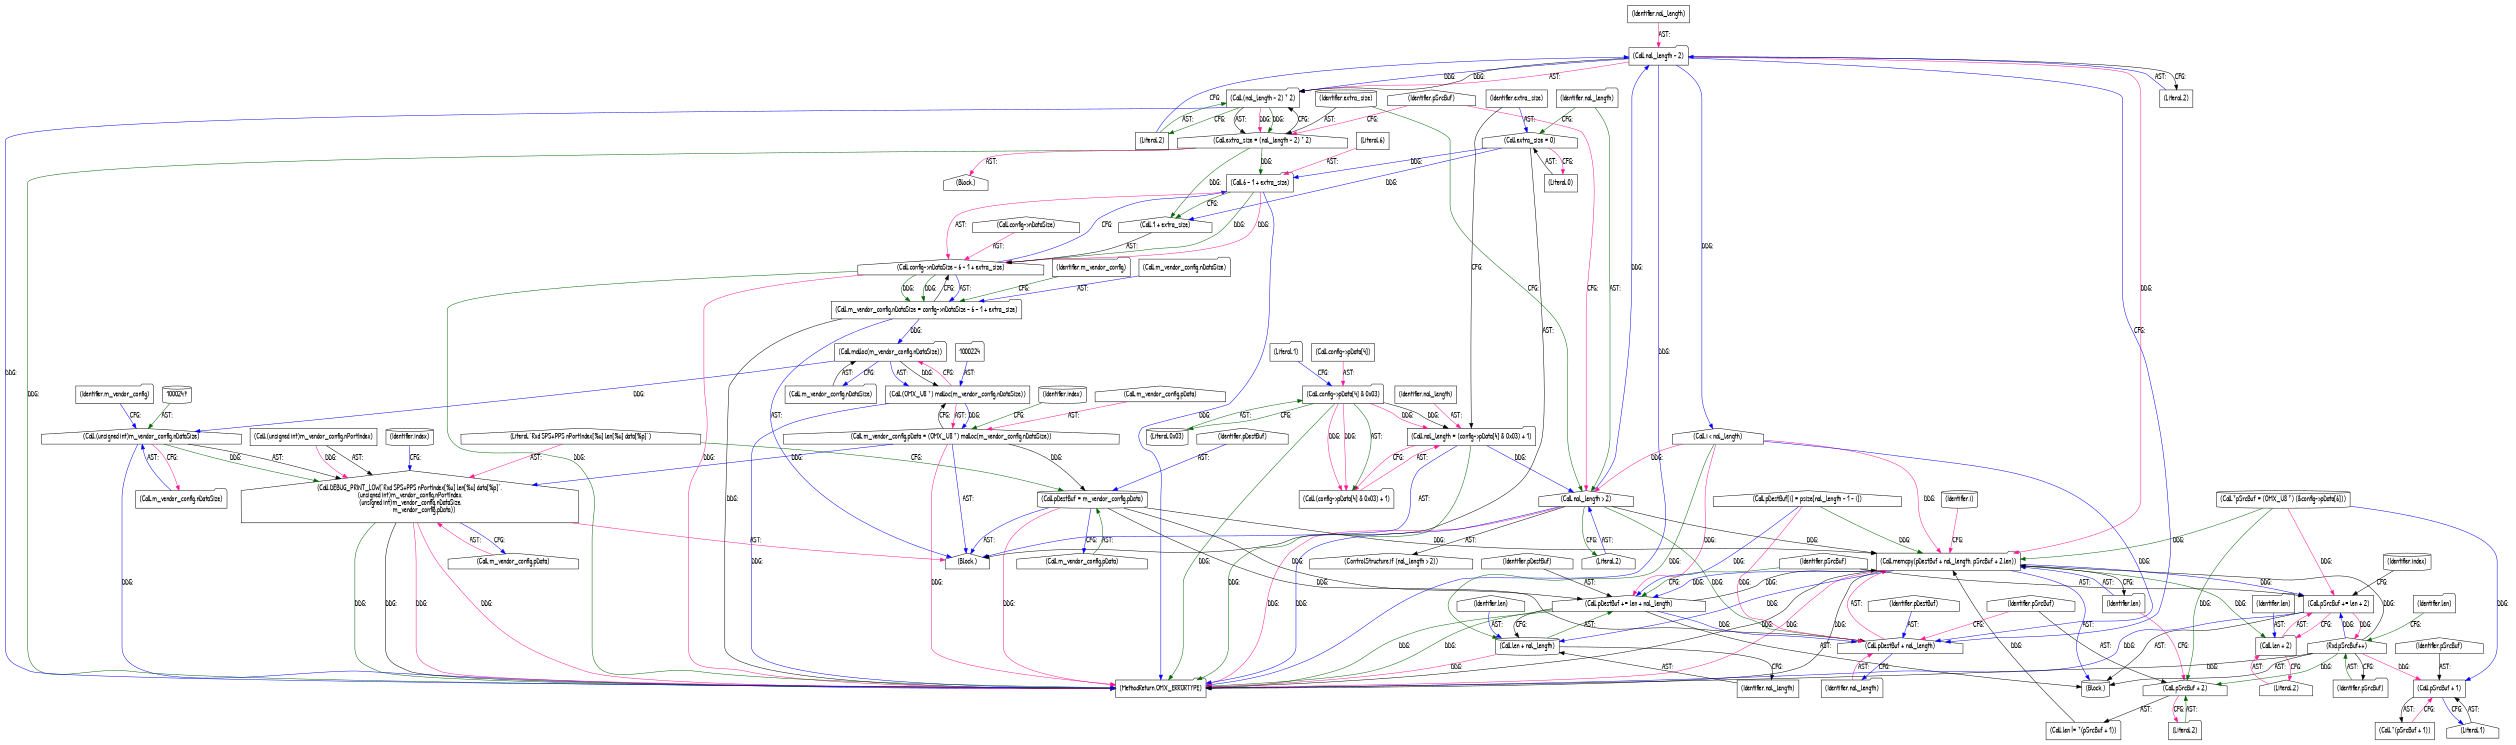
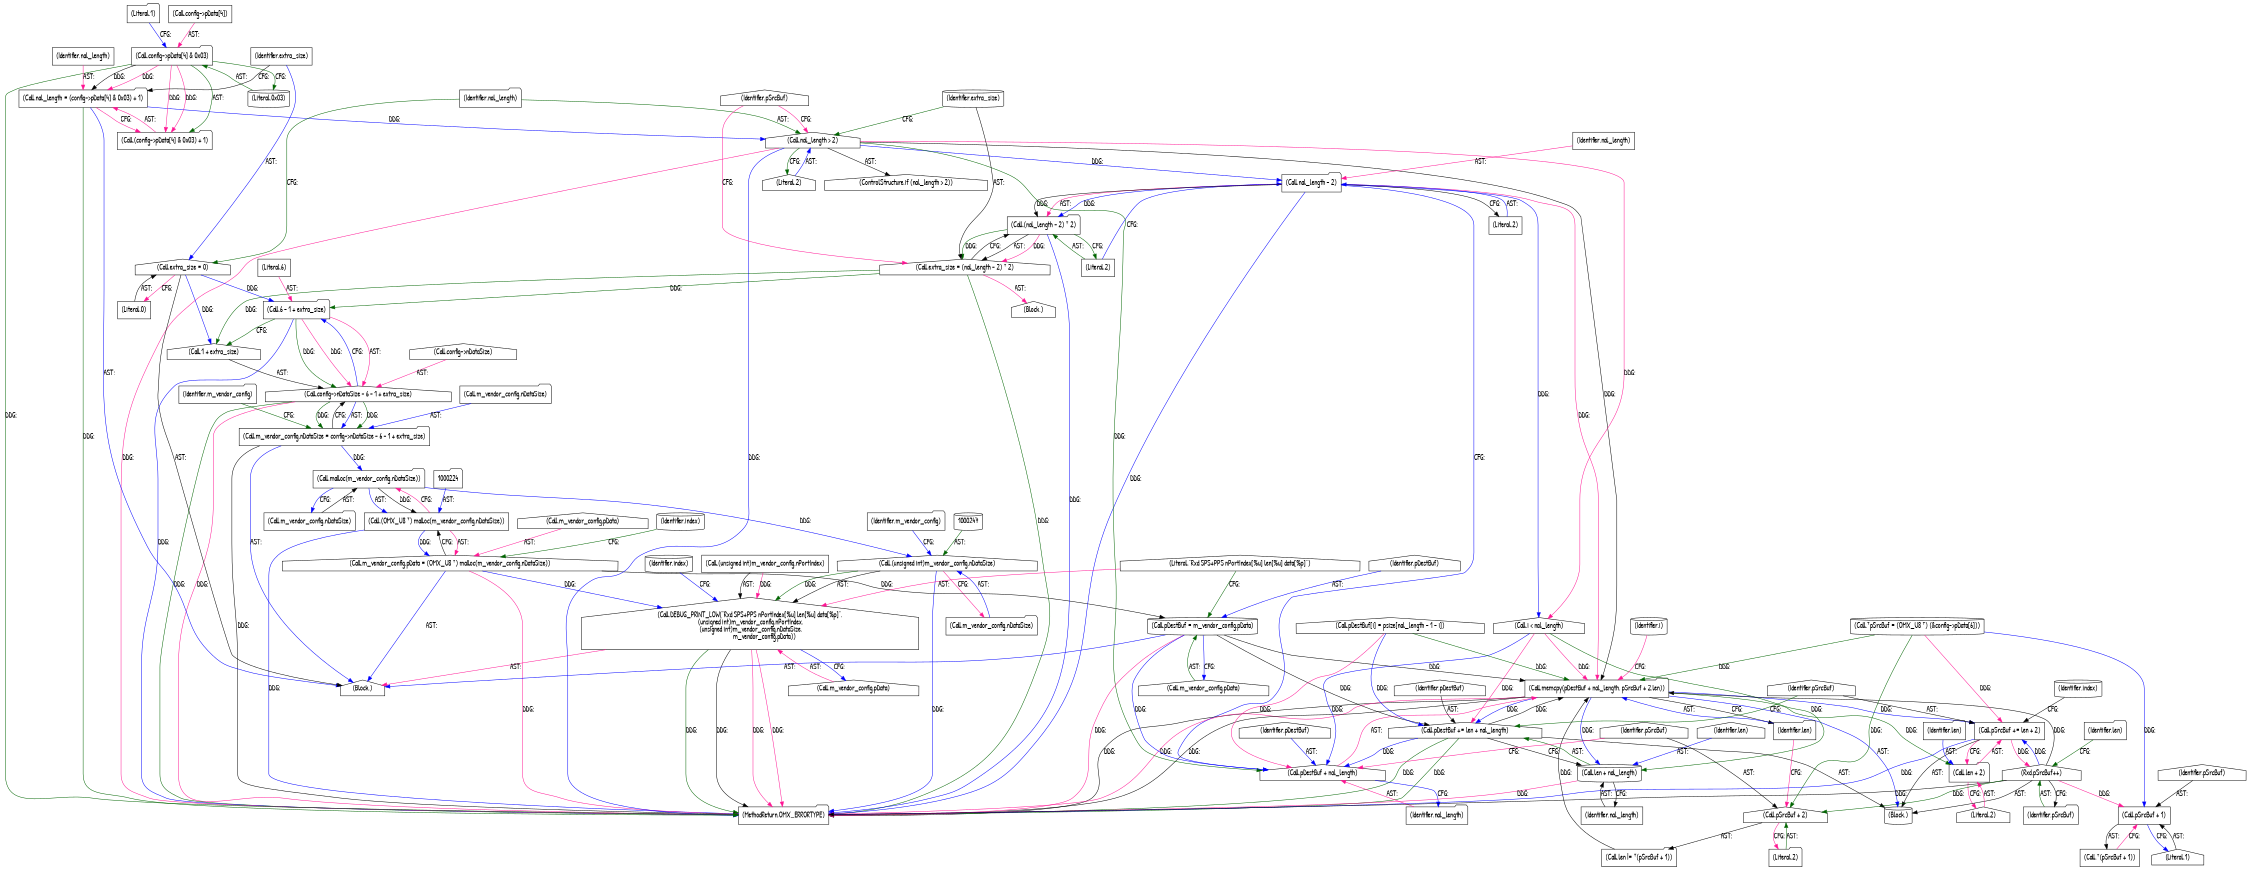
(1638, 461) -> (1470, 156)
(1537, 602) -> (1144, 737)
